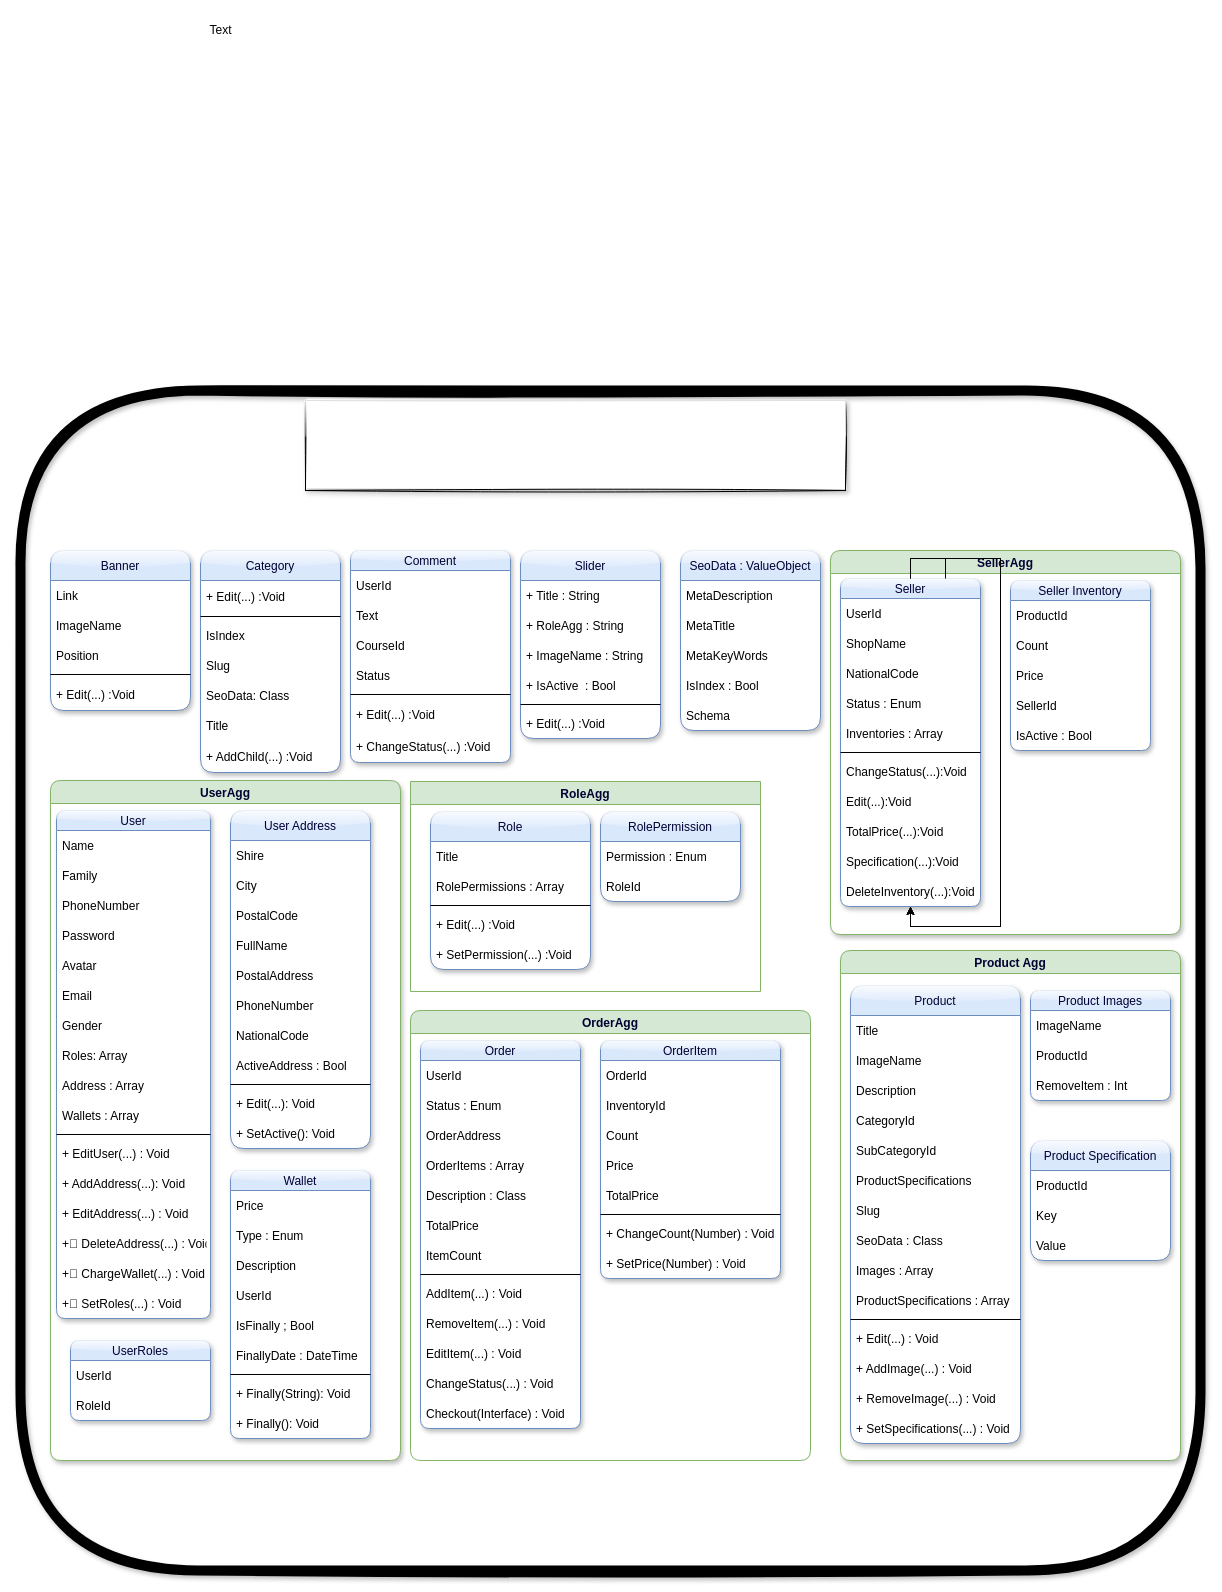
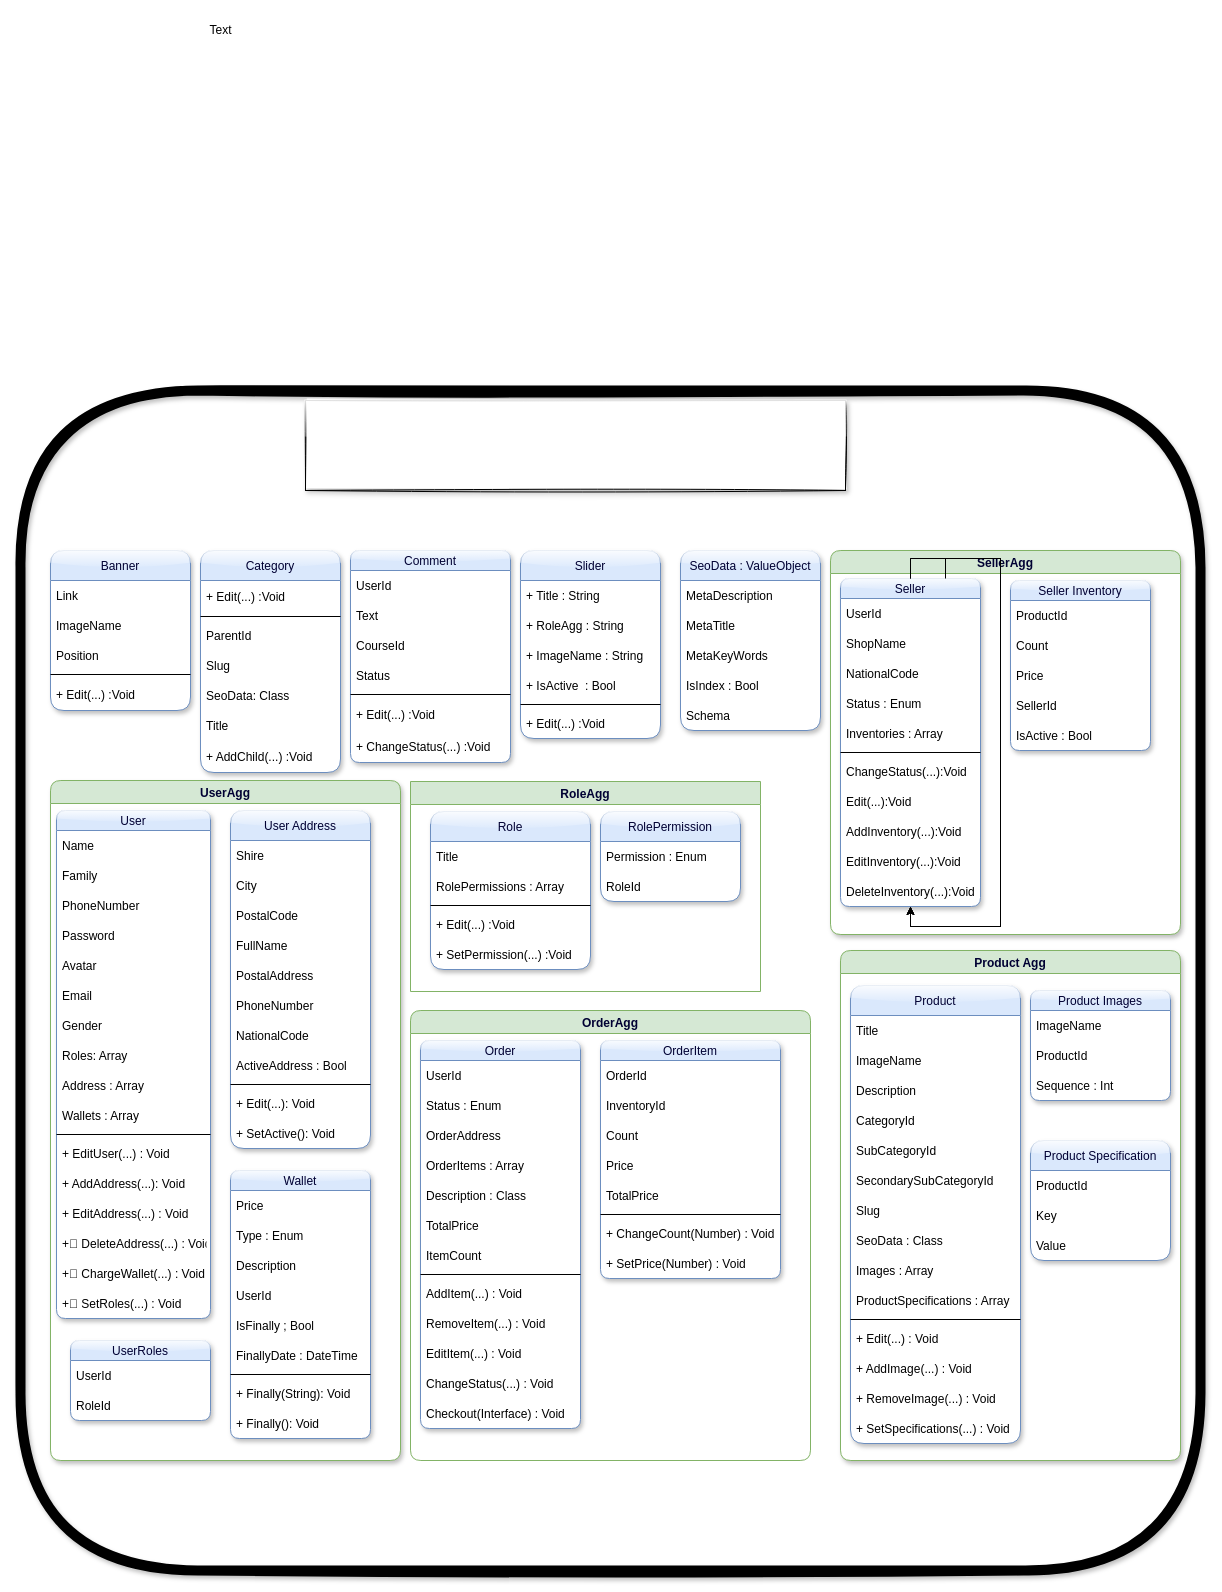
(230, 636) -> (233, 636)
(902, 832) -> (912, 832)
(911, 862) -> (914, 862)
(1085, 1086) -> (1078, 1086)
(922, 1181) -> (930, 1181)
